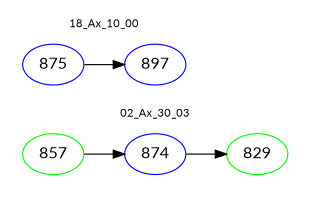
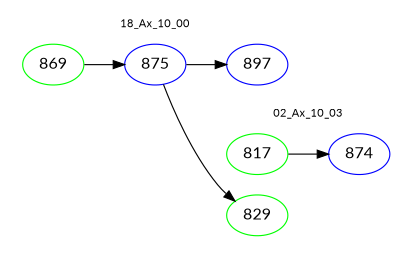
none -> (53, 65)
(155, 114) -> (308, 114)
(53, 154) -> (257, 154)
(201, 154) -> (190, 142)
